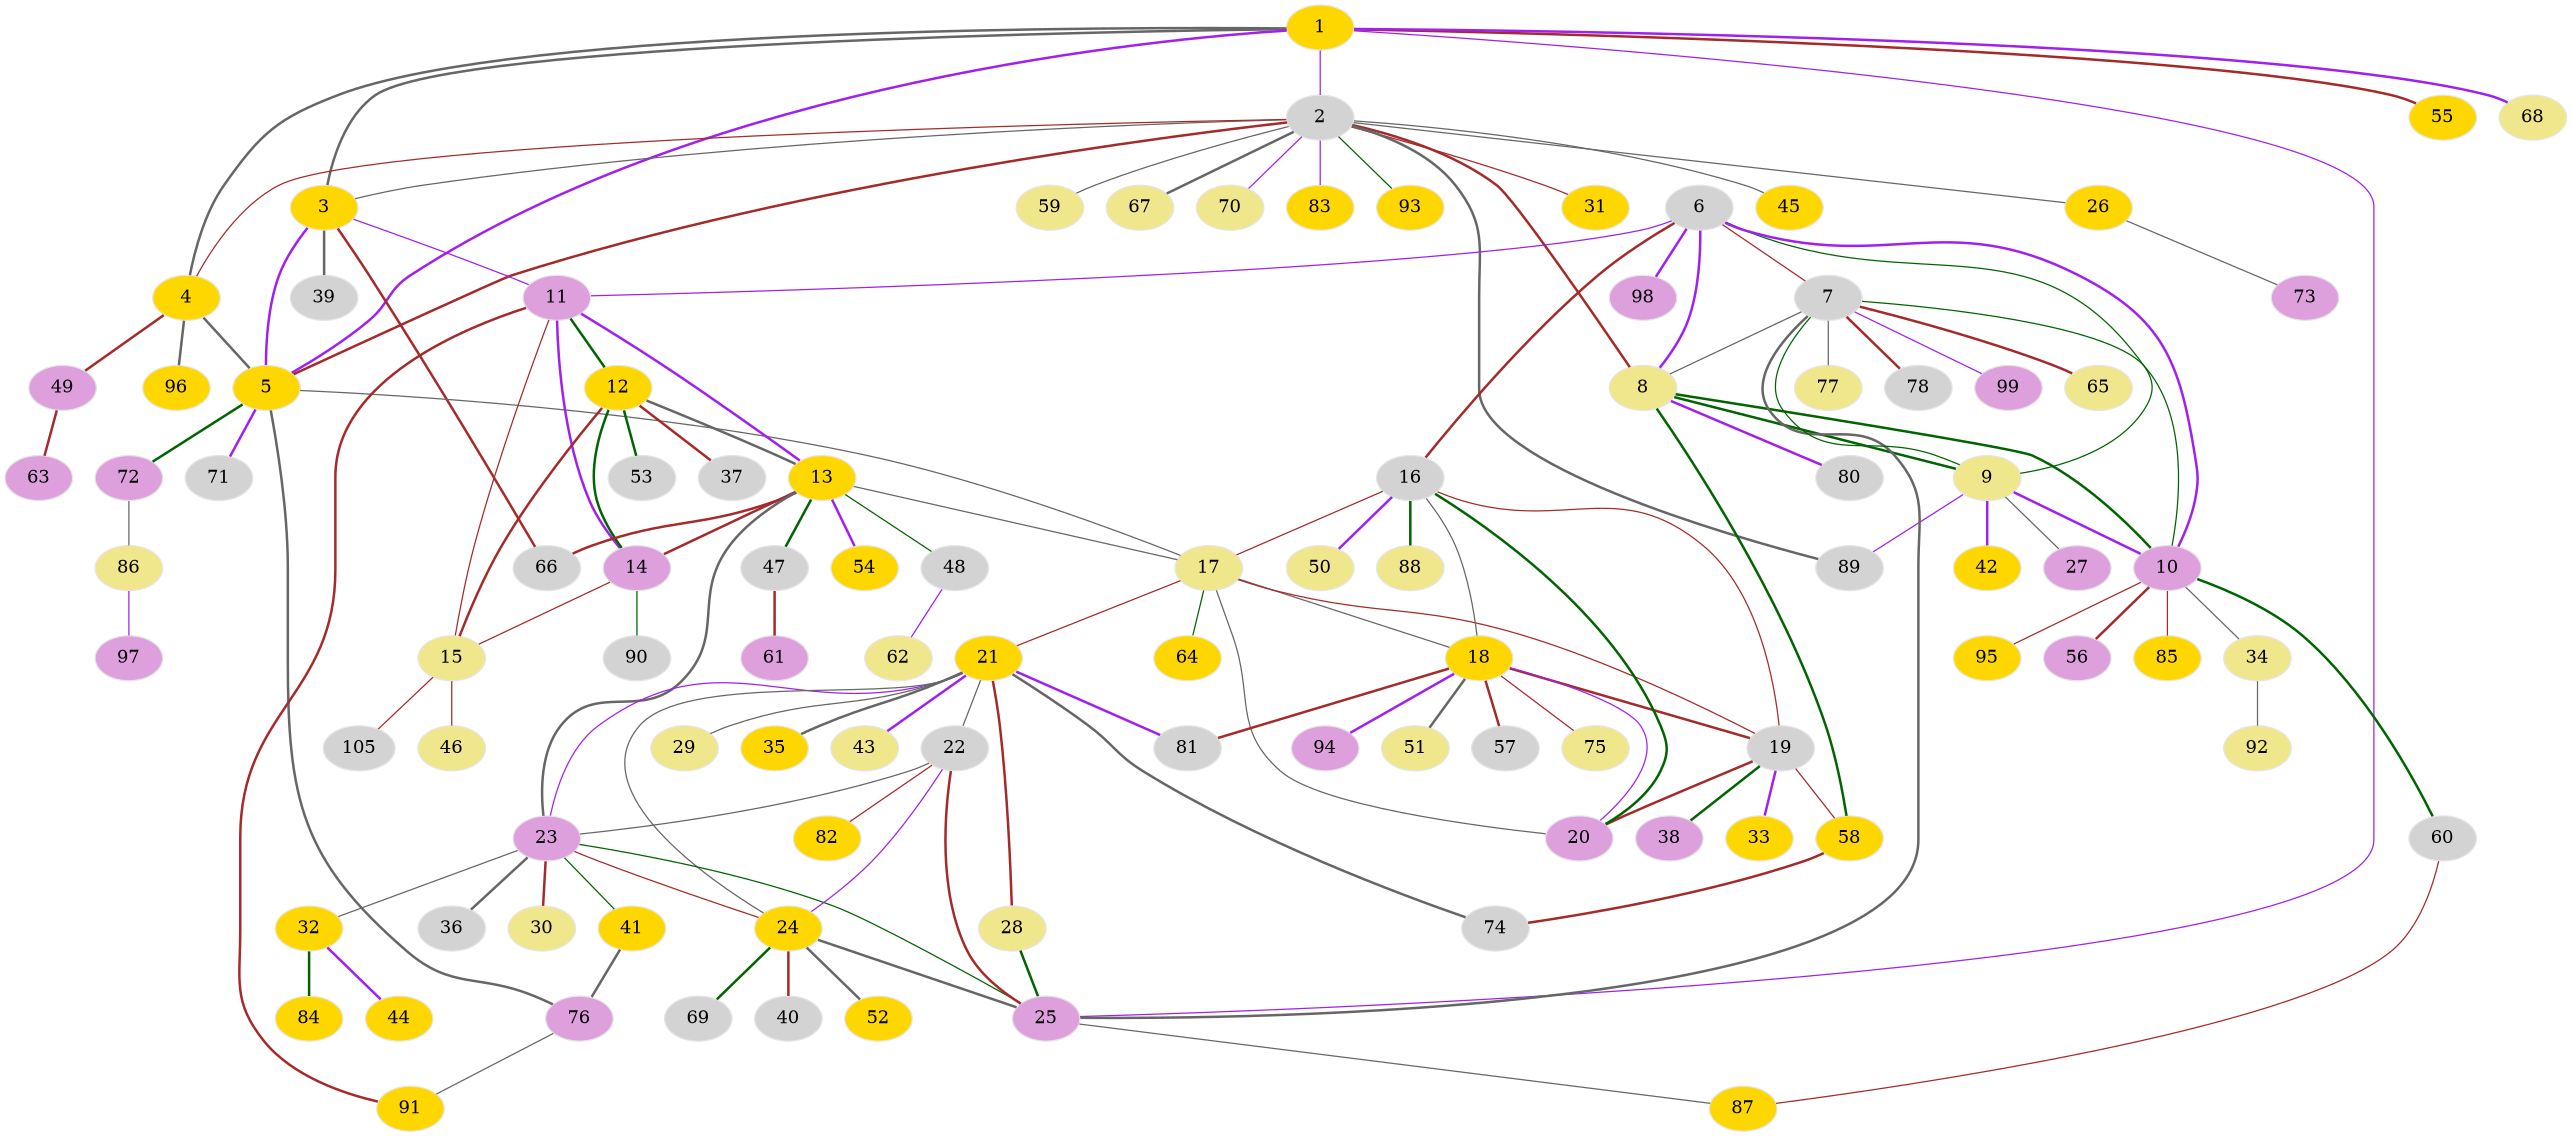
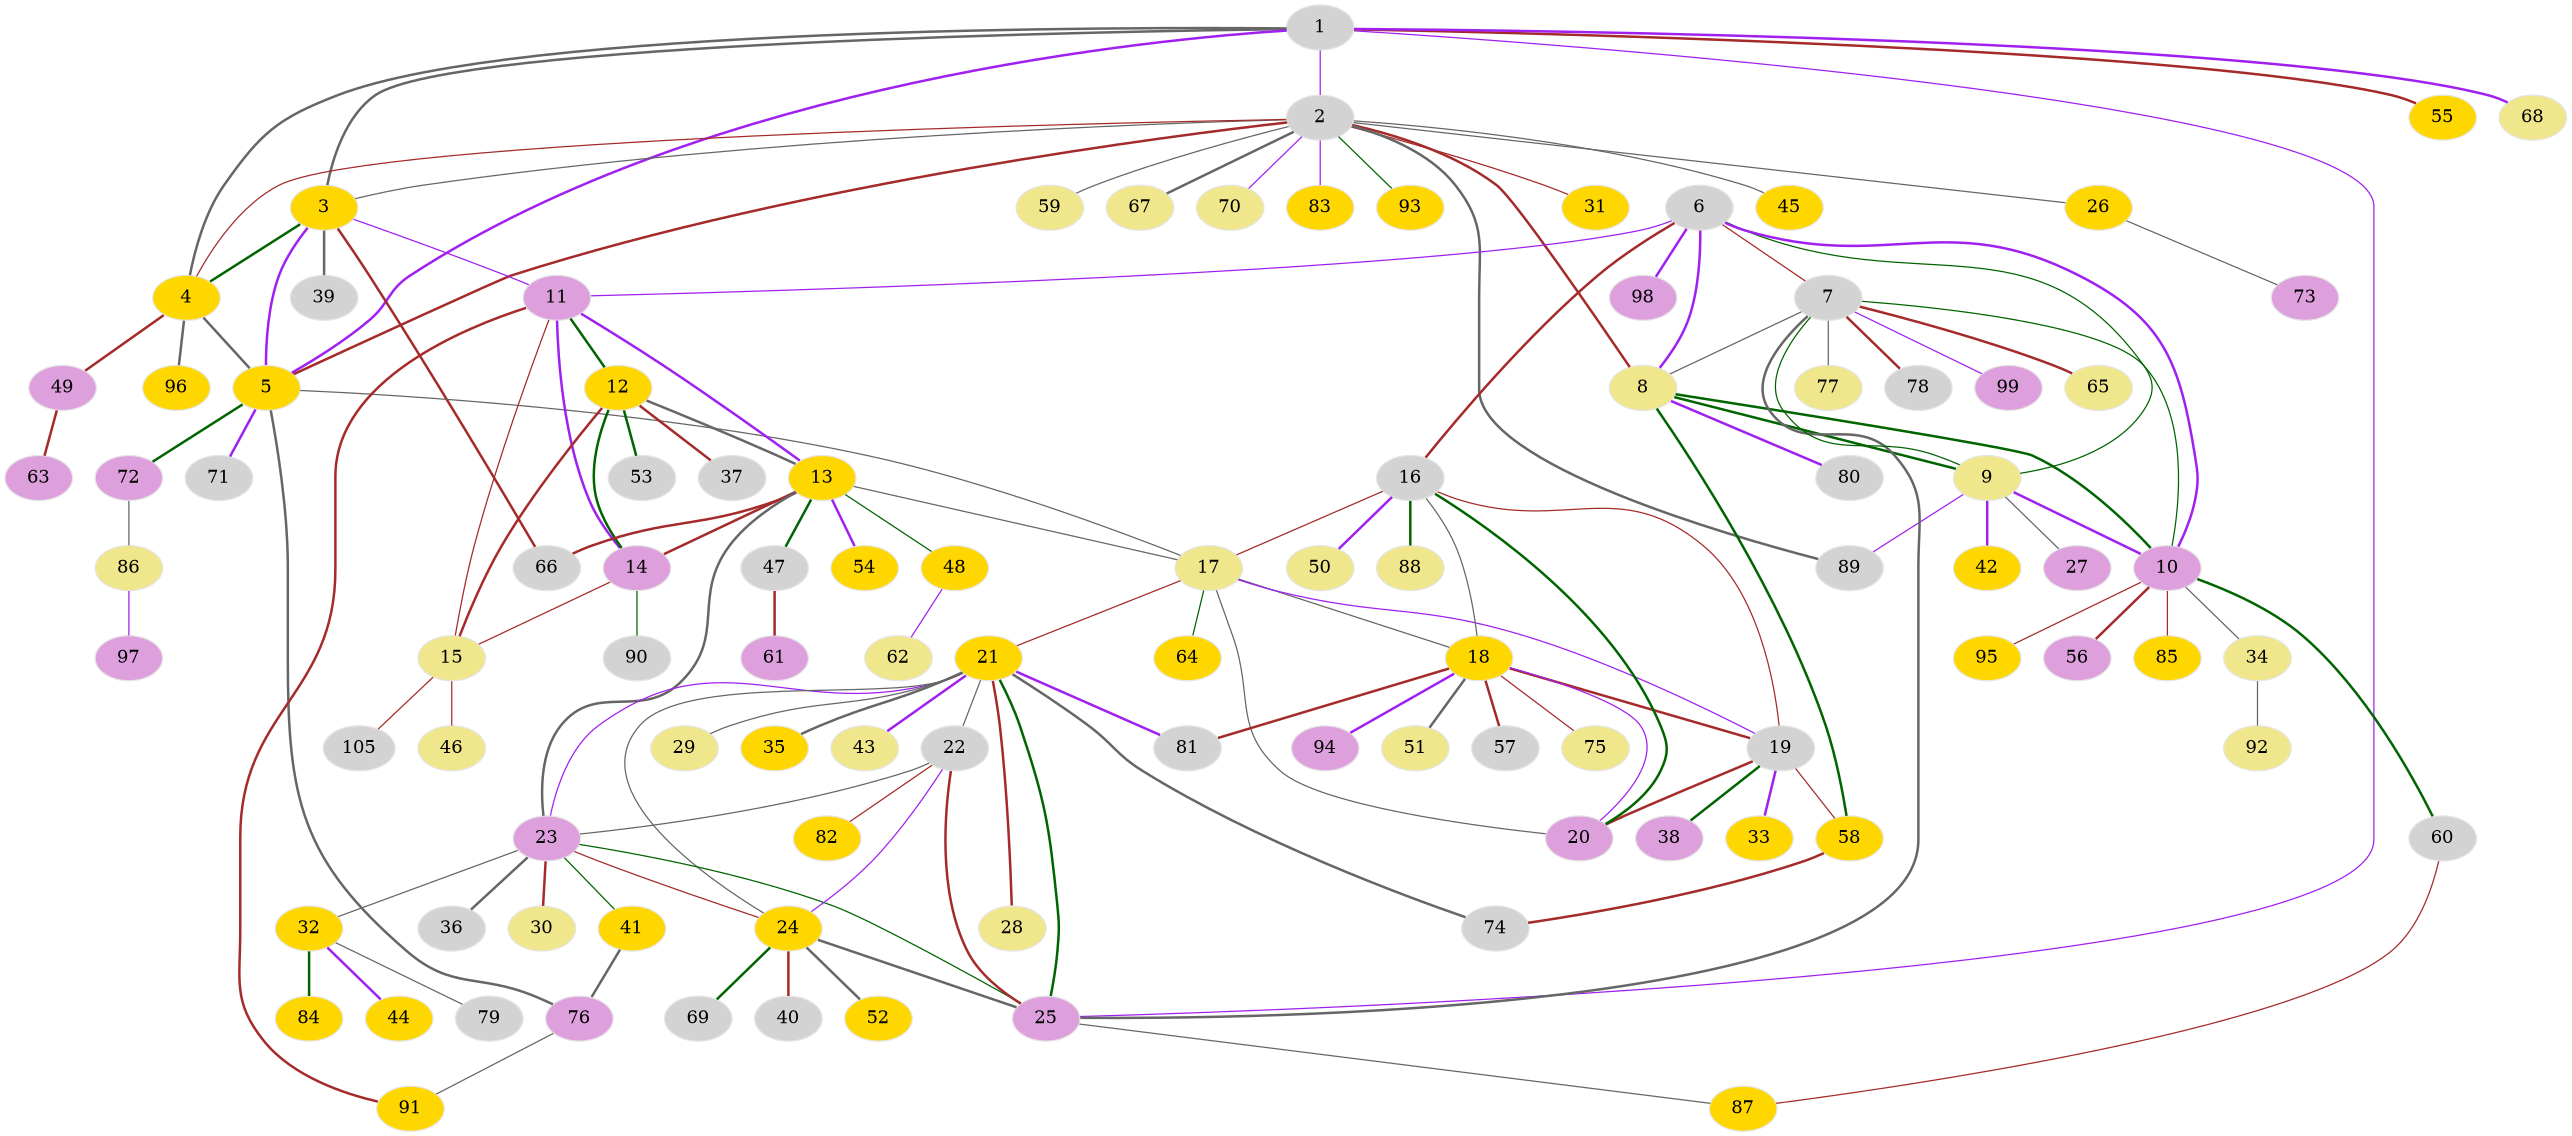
(1320, 28) -> (1320, 28)
none -> (255, 253)
(955, 568) -> (955, 568)
(1504, 630) -> (1504, 630)
(1029, 973) -> (1049, 834)
none -> (489, 1019)
